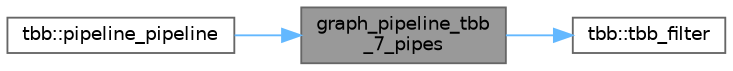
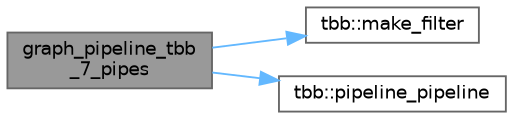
(258, 35) -> (236, 75)
(649, 35) -> (392, 25)
